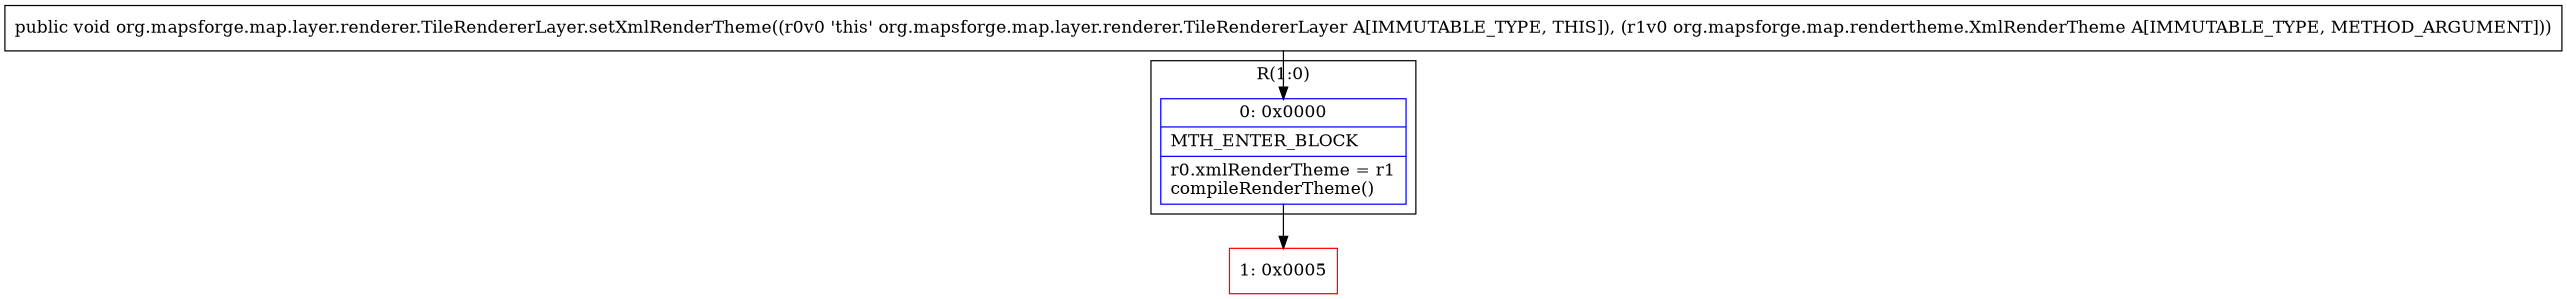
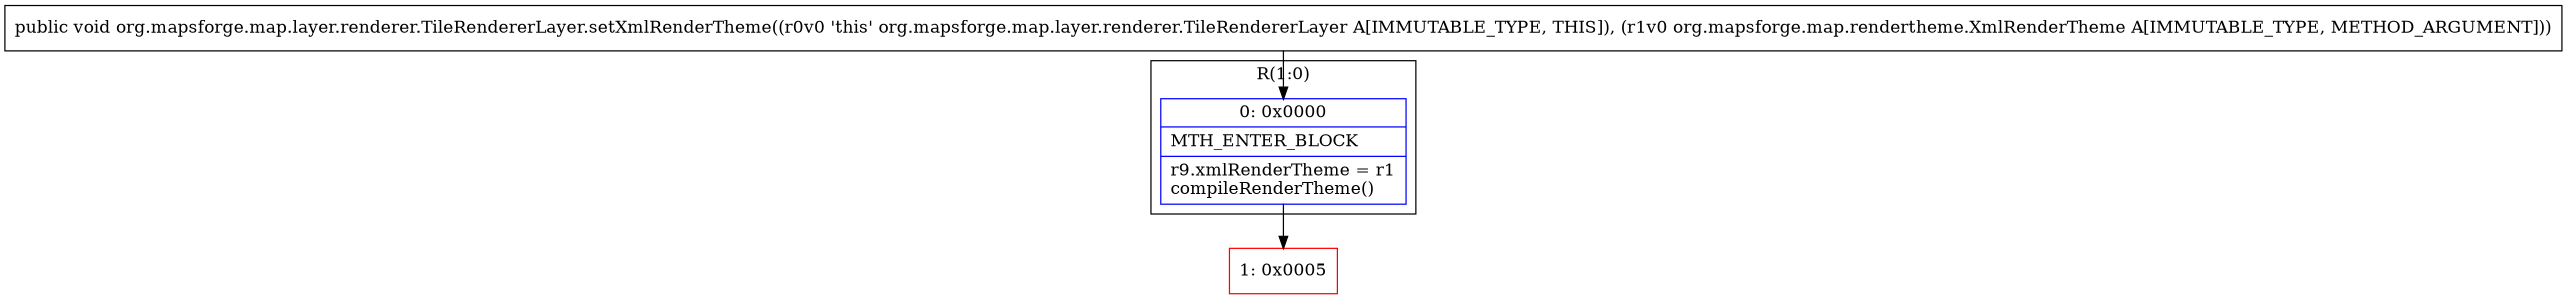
(1283, 170) -> (1283, 170)
